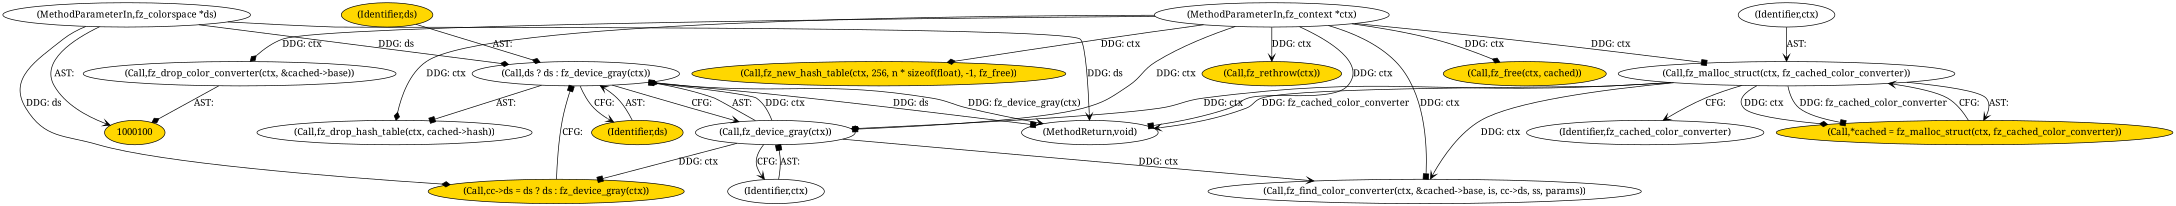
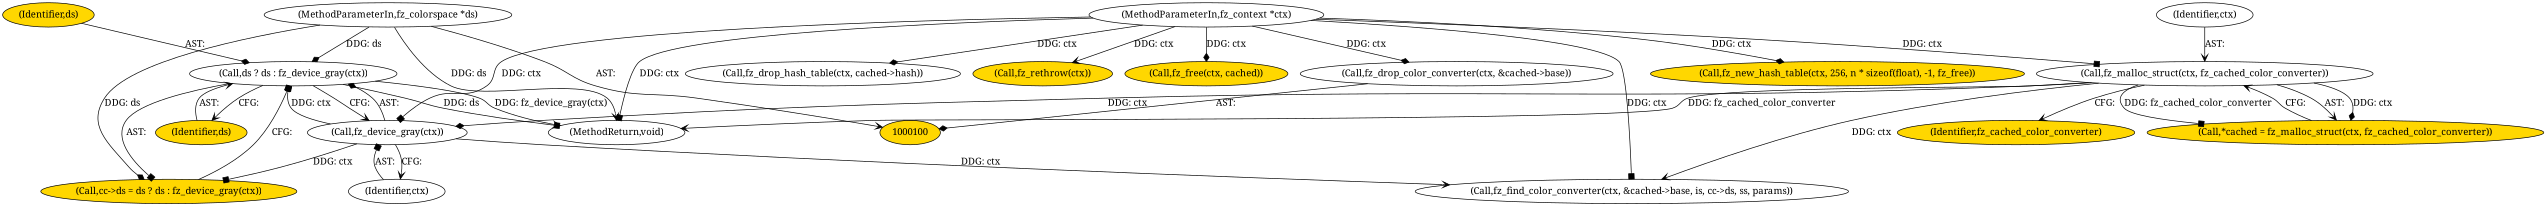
(489, 102) -> (146, 107)
(1645, 133) -> (2016, 133)
